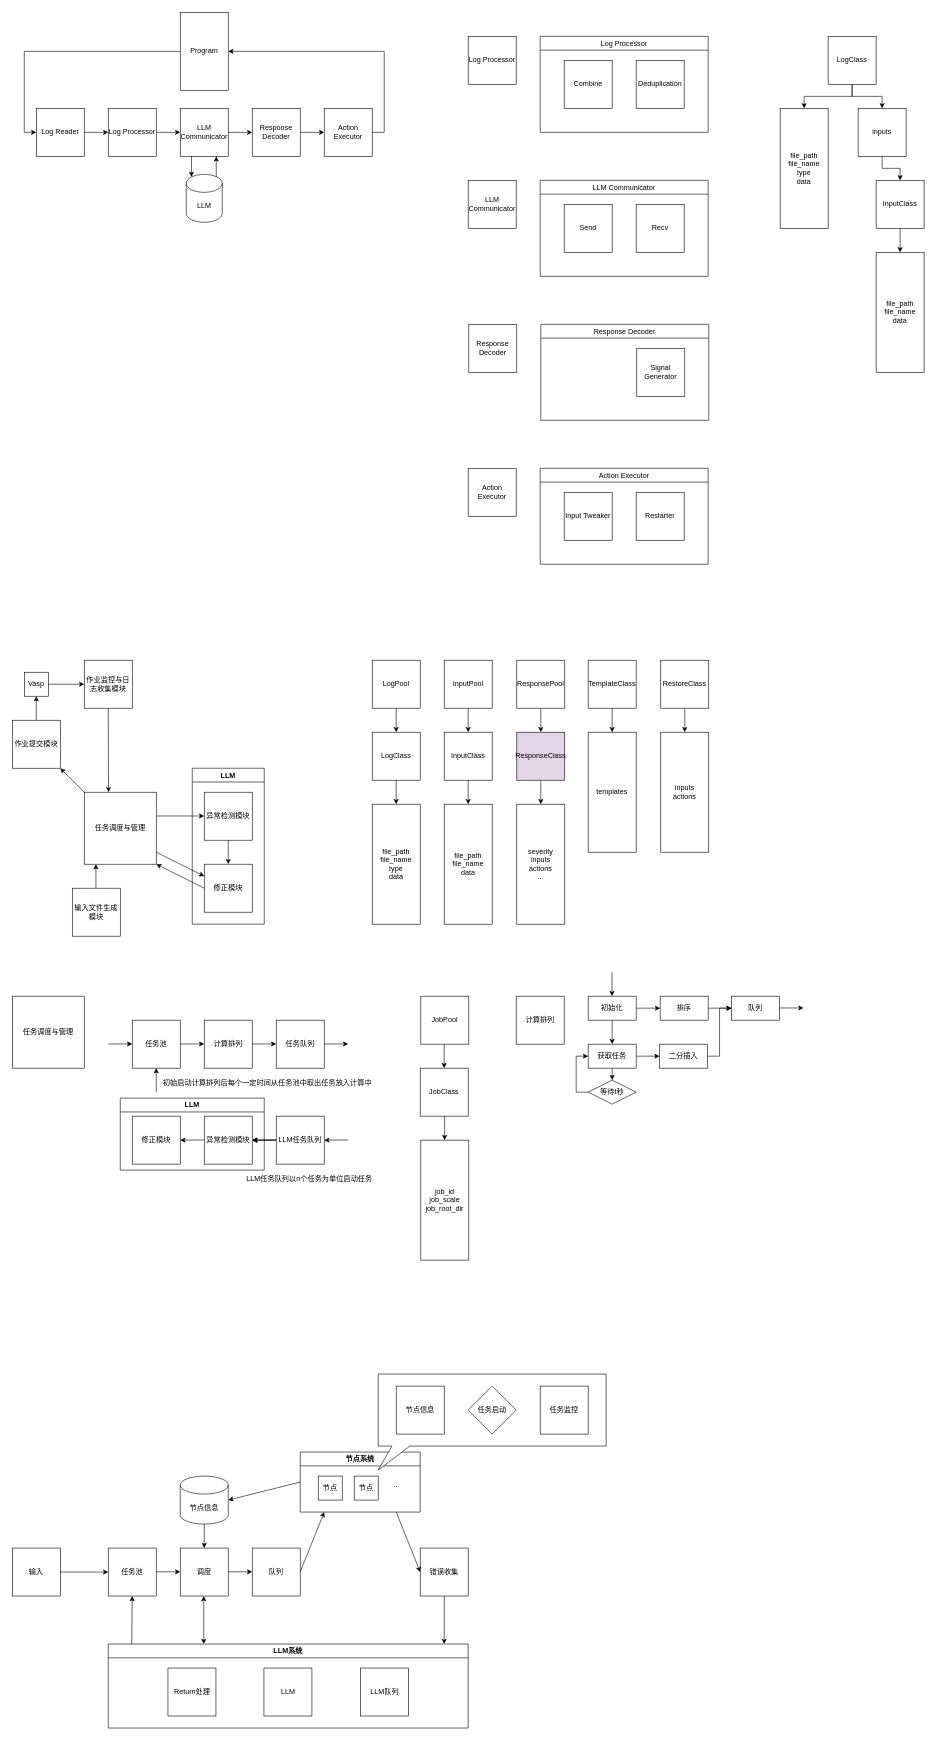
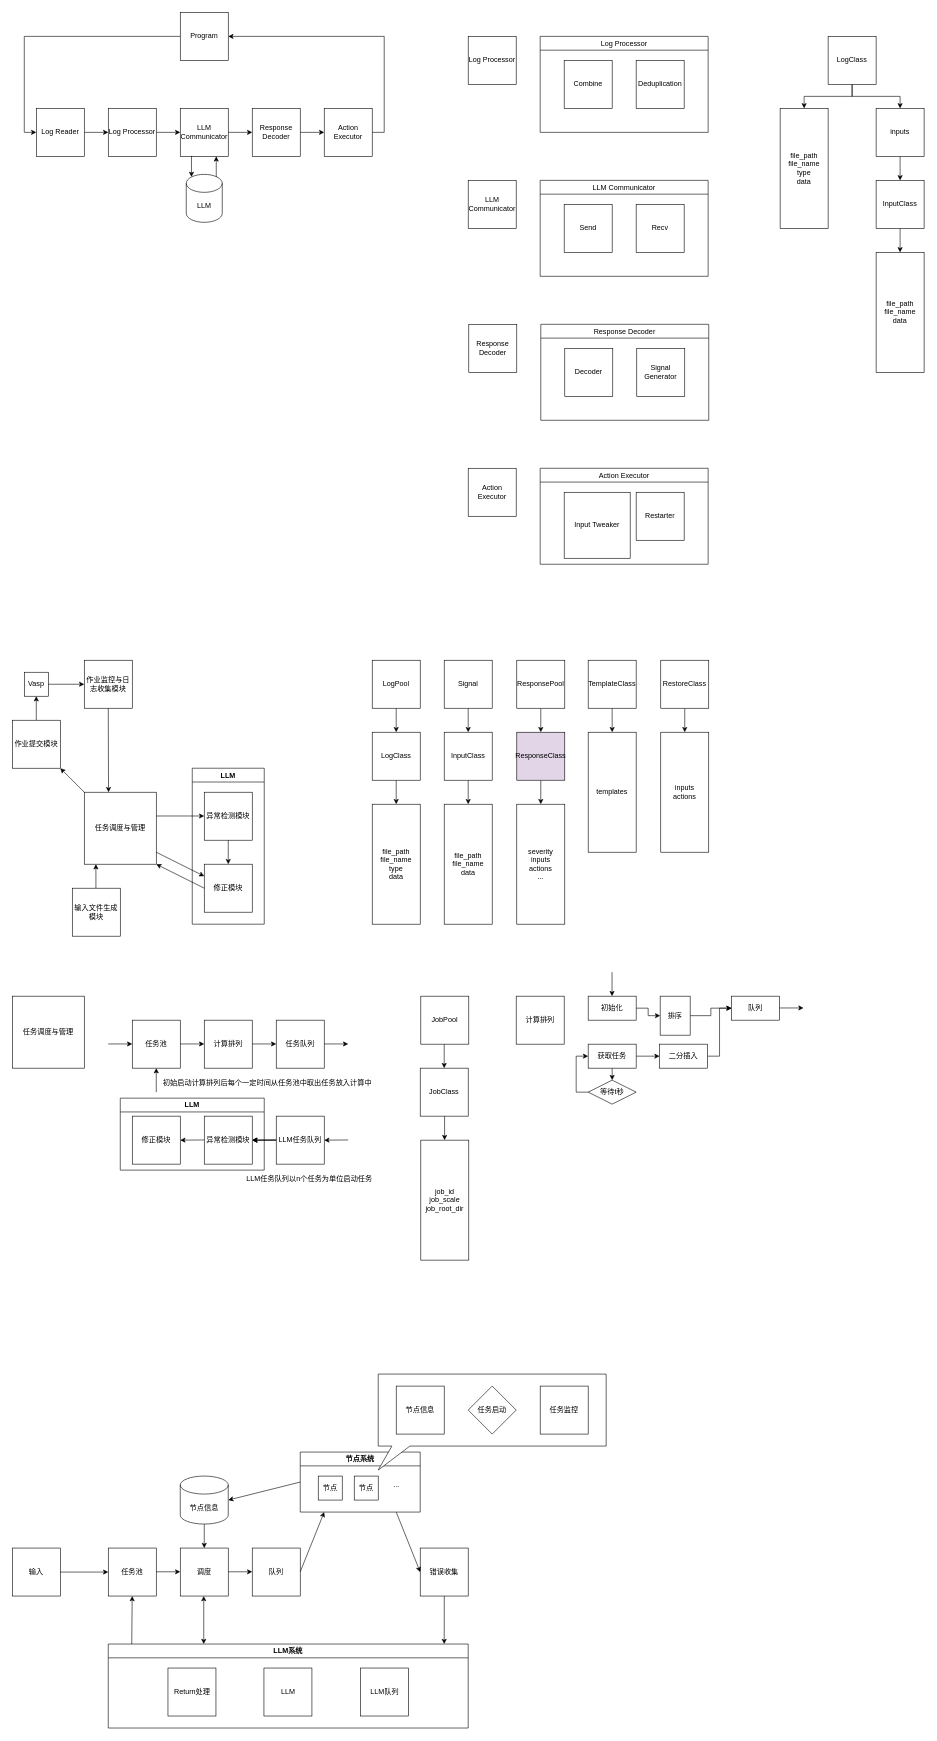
(204, 51) -> (204, 36)
(882, 132) -> (900, 132)
none -> (589, 372)
(588, 516) -> (597, 525)
(468, 684) -> (468, 684)
(684, 1008) -> (675, 1016)
(612, 1038) -> none
